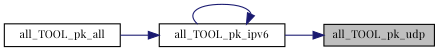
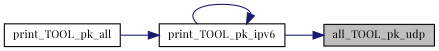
(62, 35) -> (62, 35)
(222, 35) -> (222, 35)
